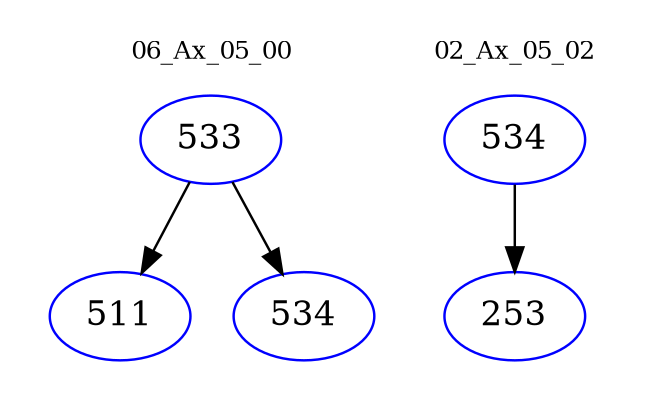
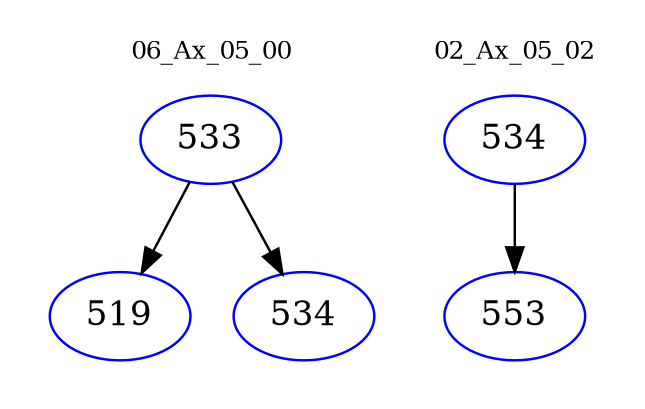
(120, 316) -> (120, 316)
(515, 316) -> (515, 316)
